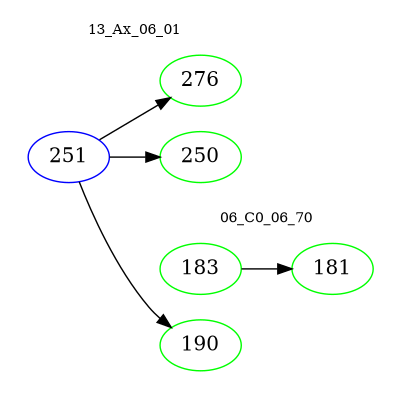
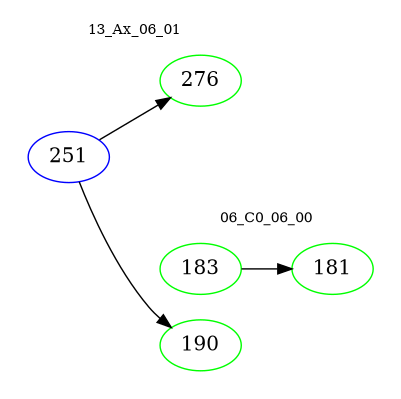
(201, 157) -> none
(267, 219) -> (267, 219)
